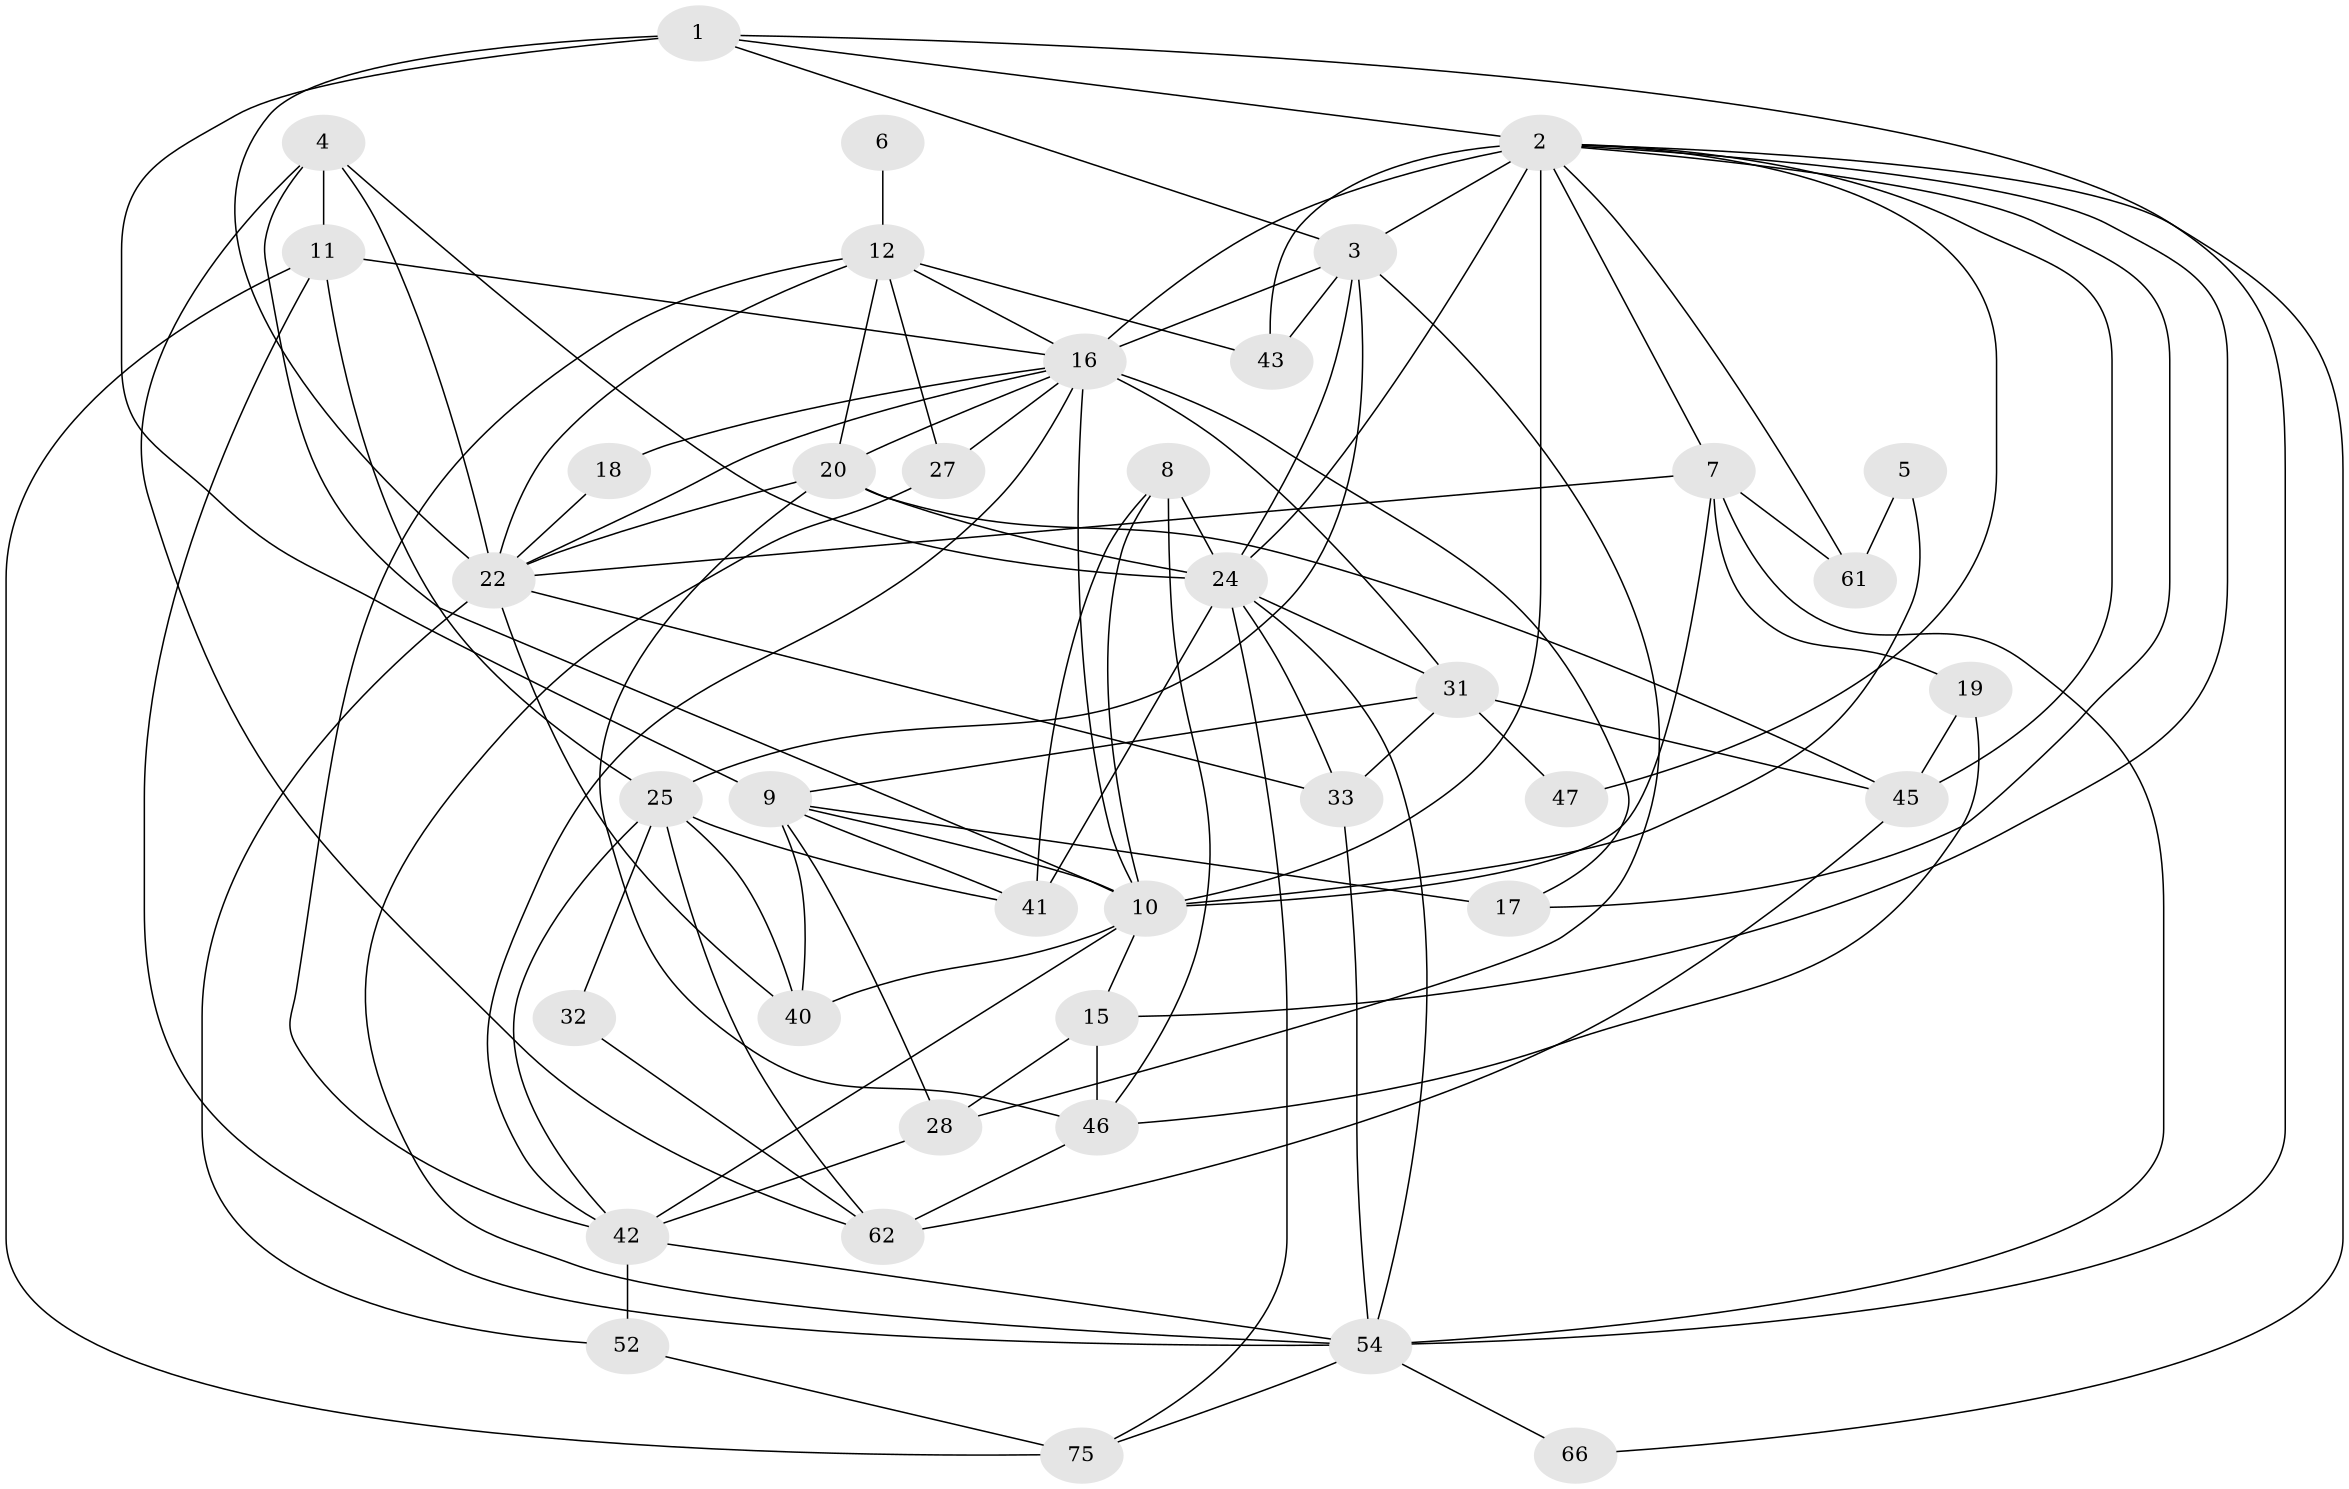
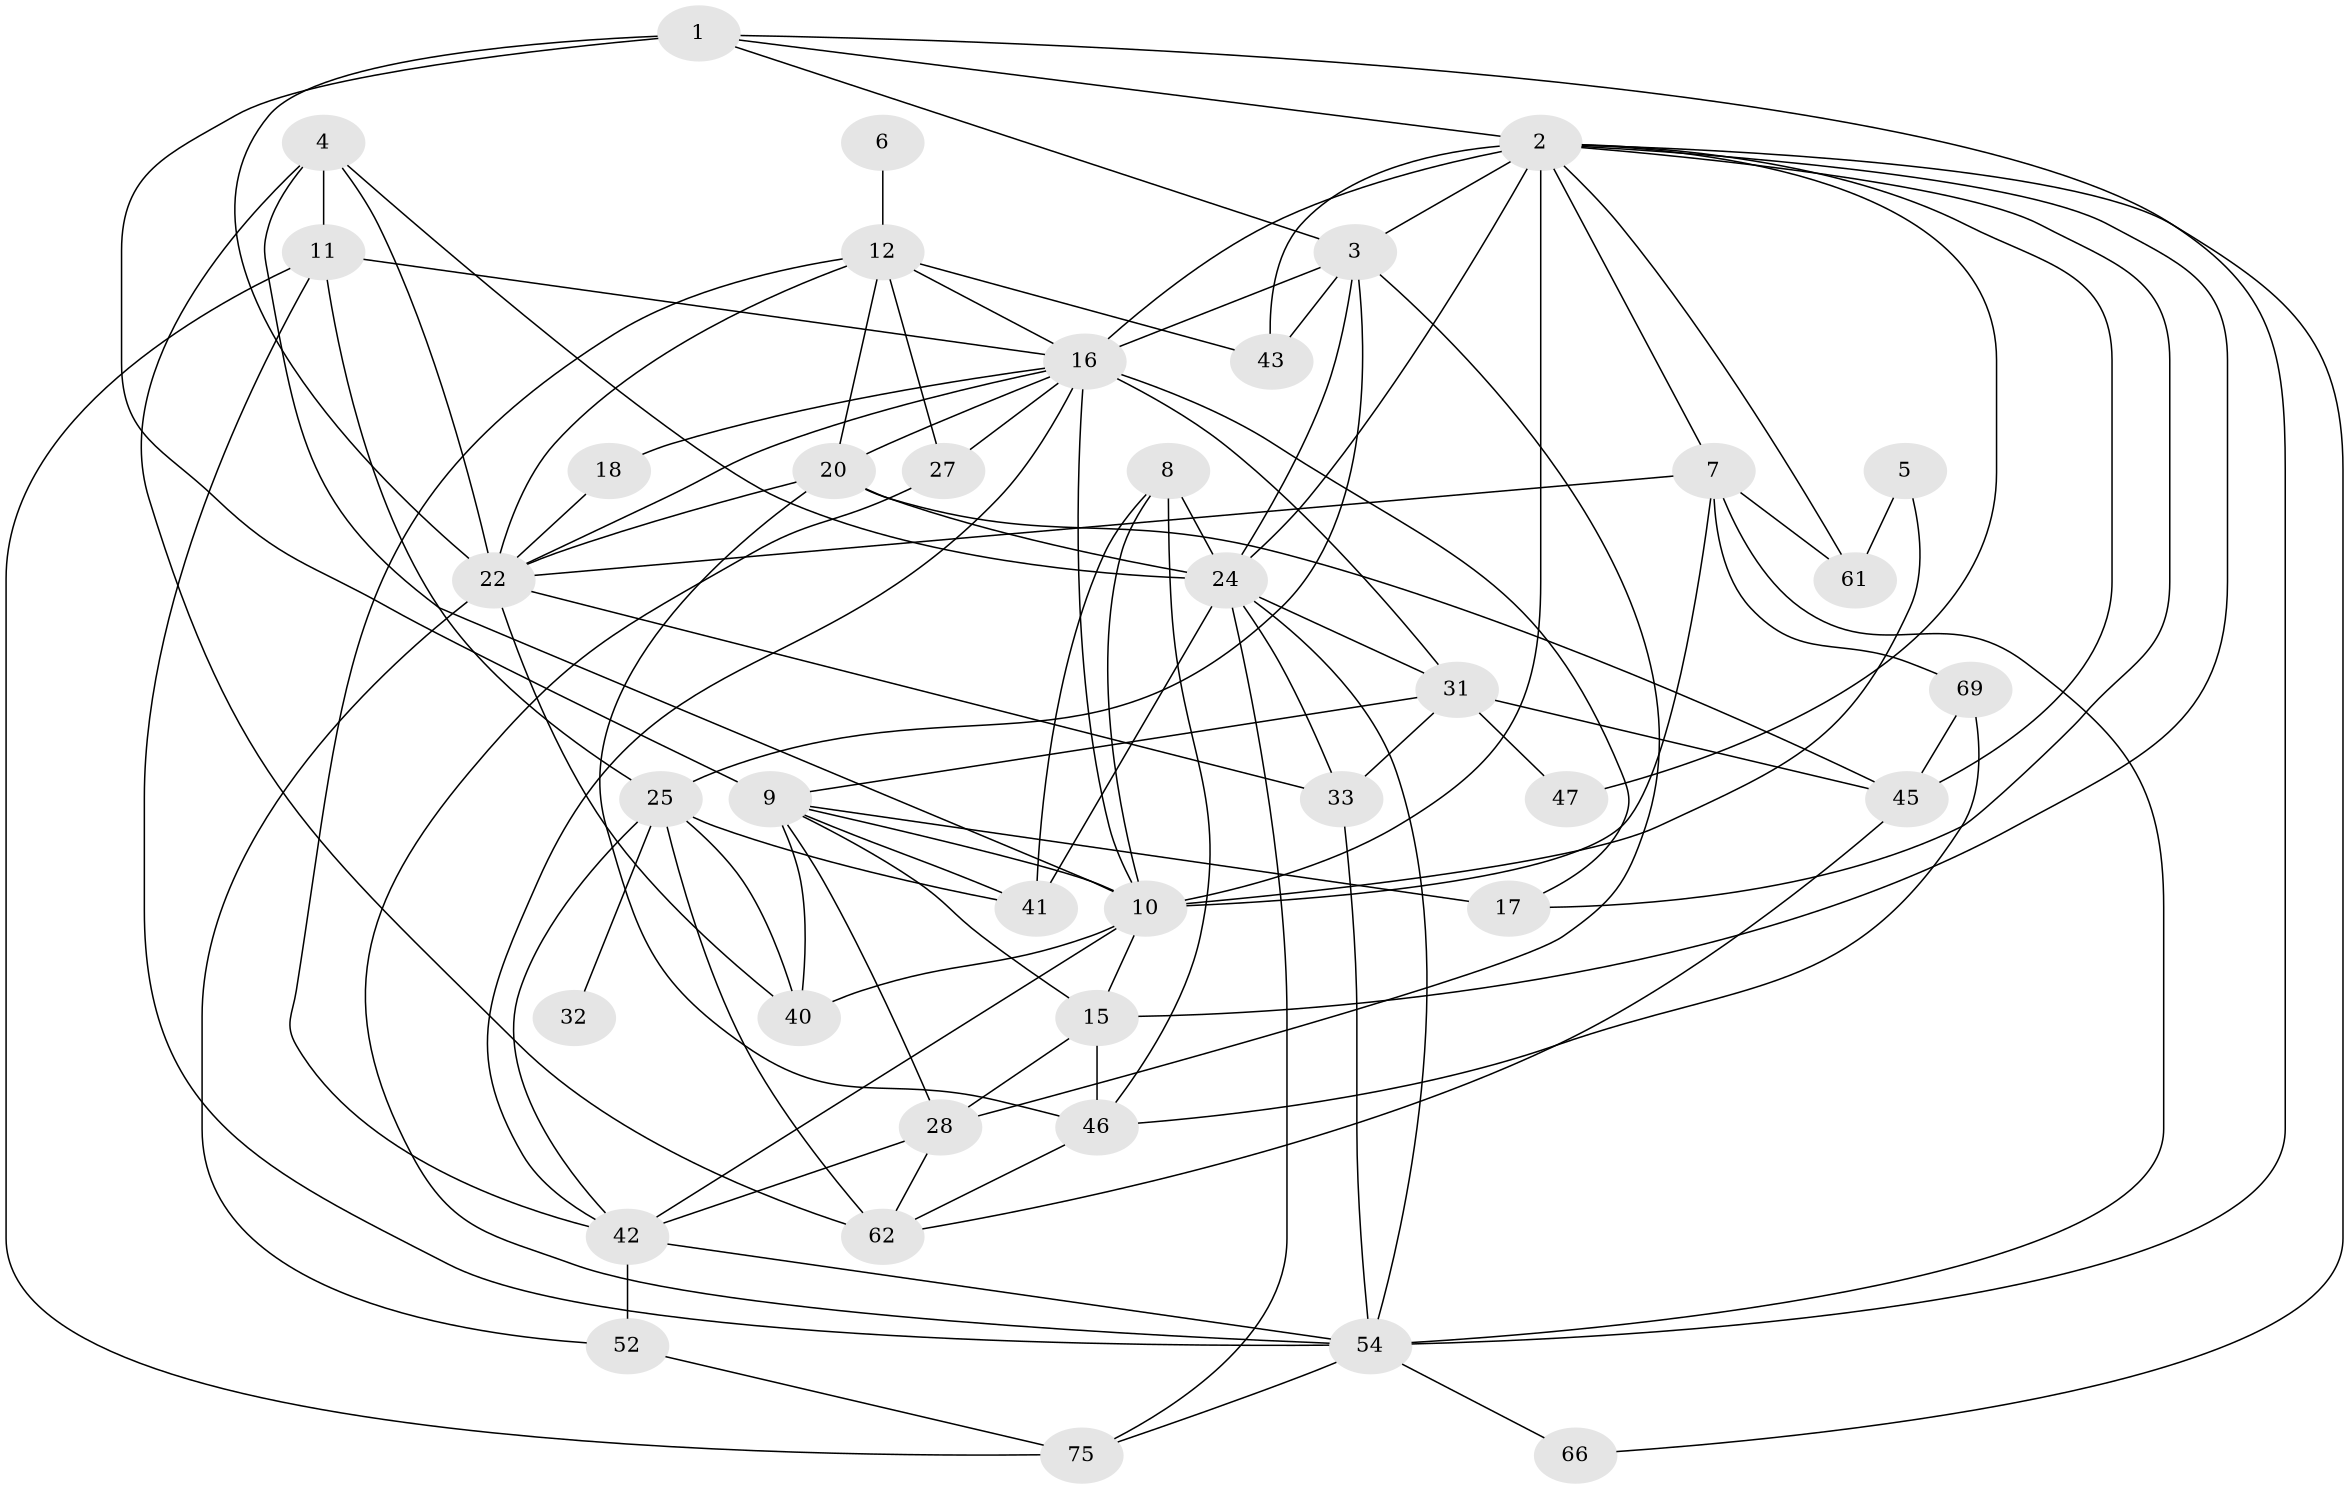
(1971, 690) -> (1971, 690)
none -> (941, 900)
(729, 1127) -> (912, 1182)
